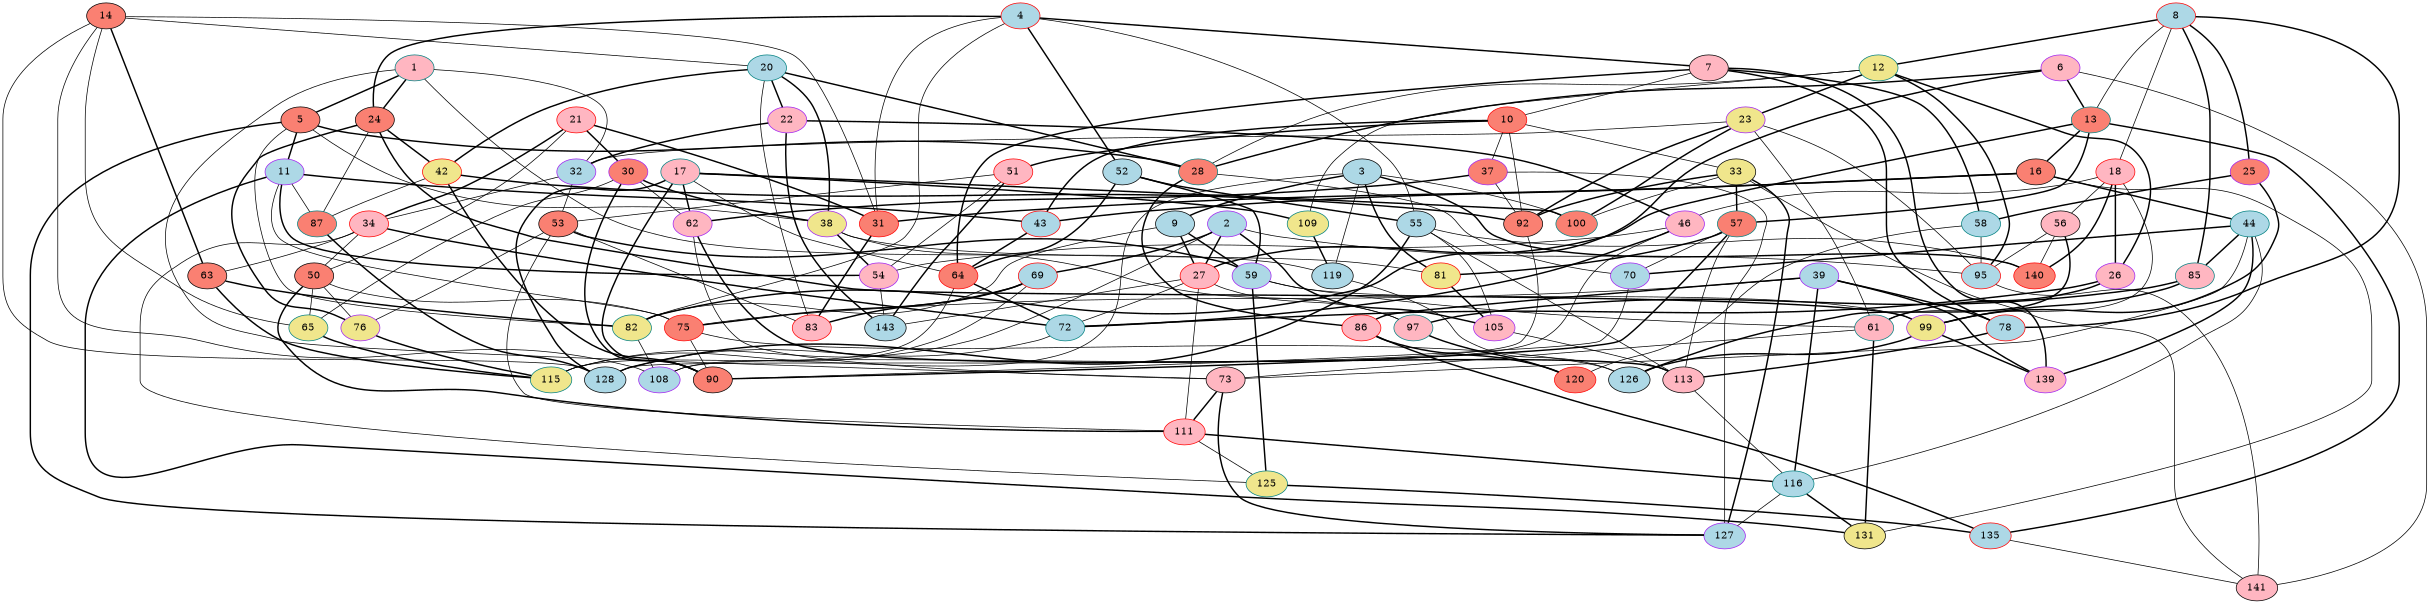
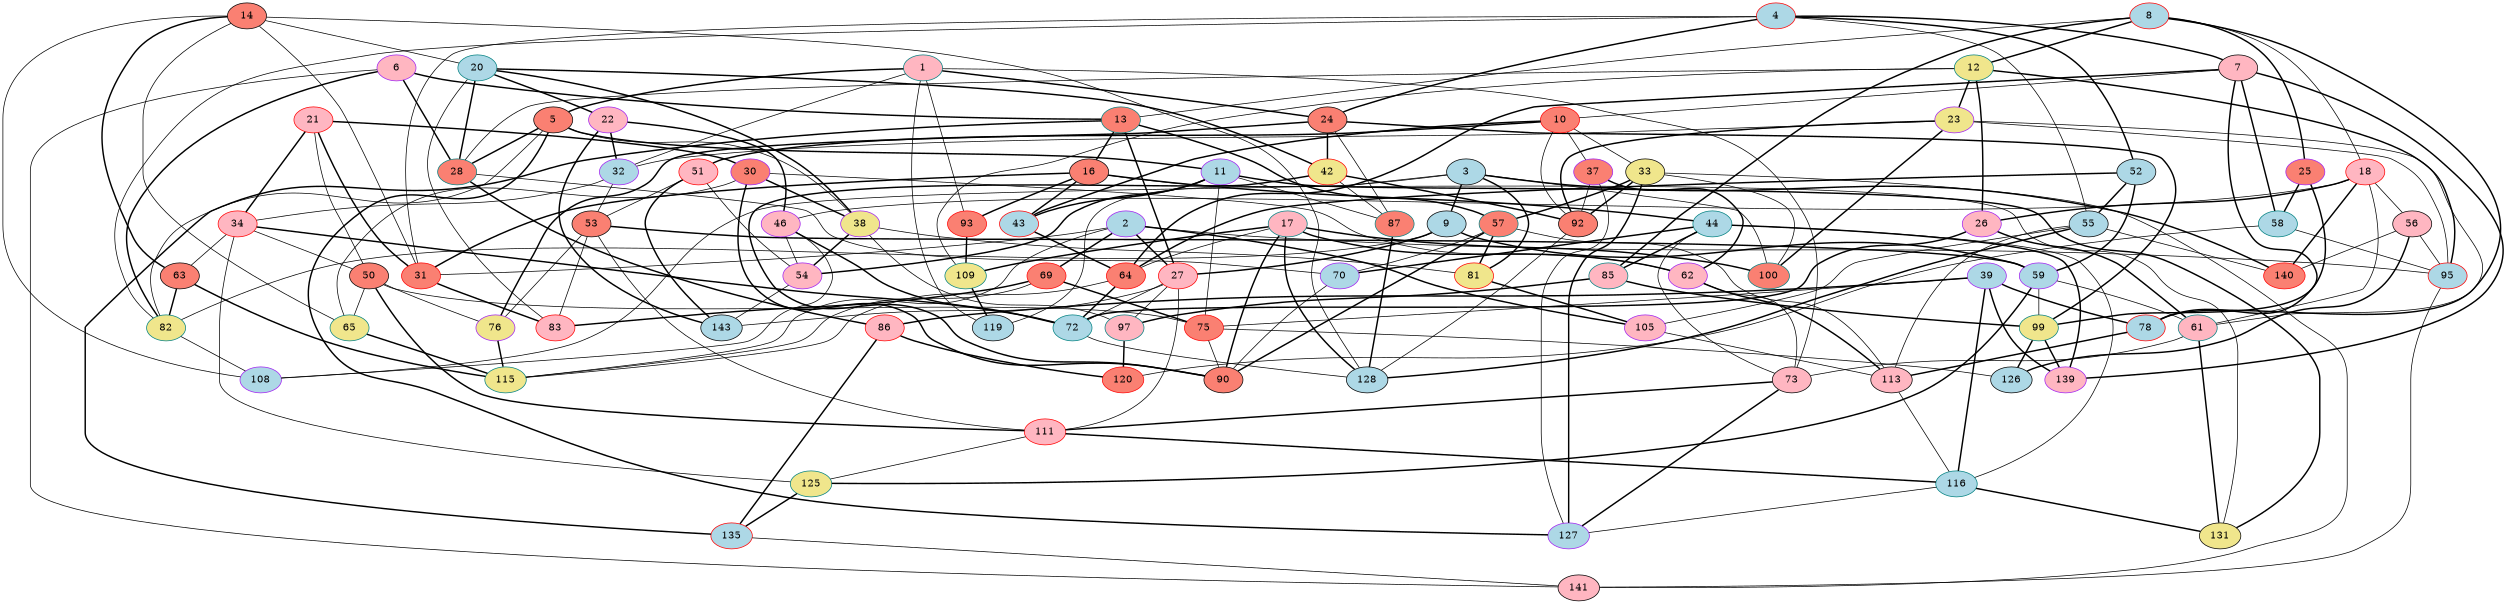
none -> (967, 224)
none -> (808, 257)
(1038, 276) -> (1046, 276)
(1926, 328) -> (2039, 328)
(1475, 345) -> none
